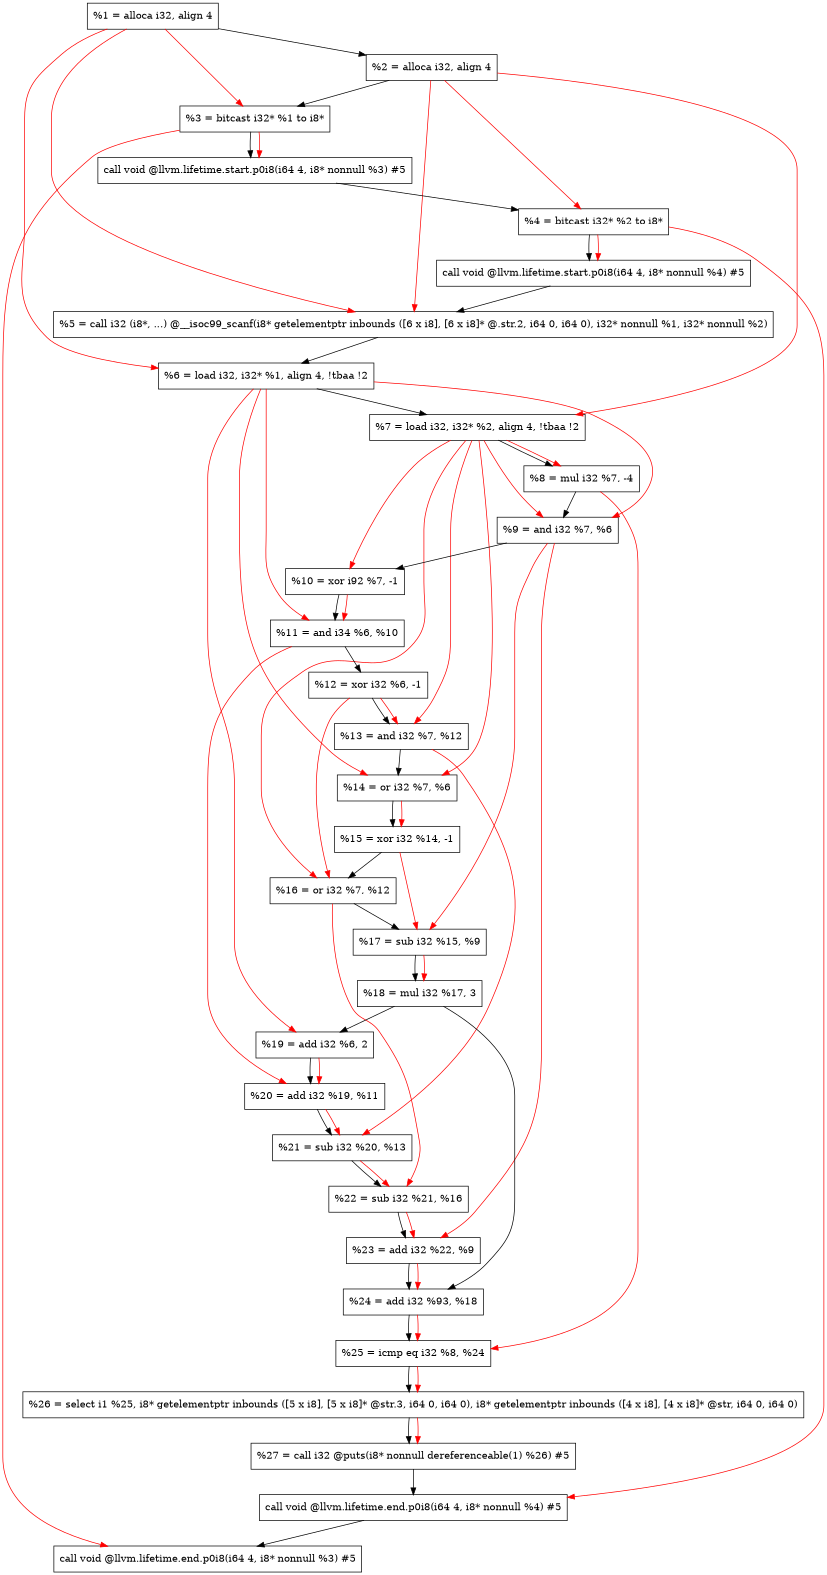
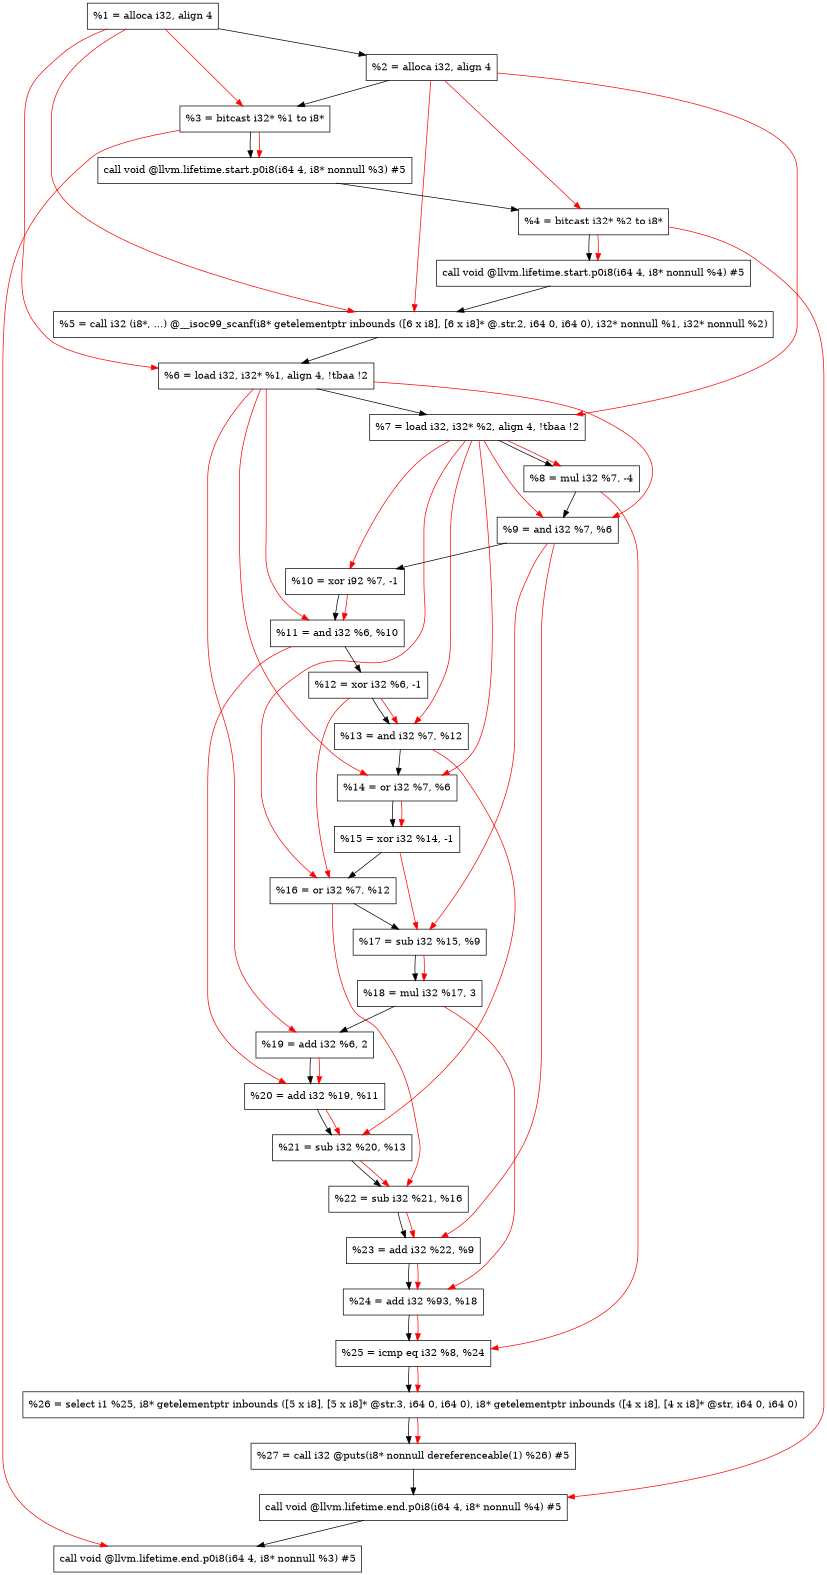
(337, 633) -> (337, 633)
(515, 1144) -> (515, 1144)
